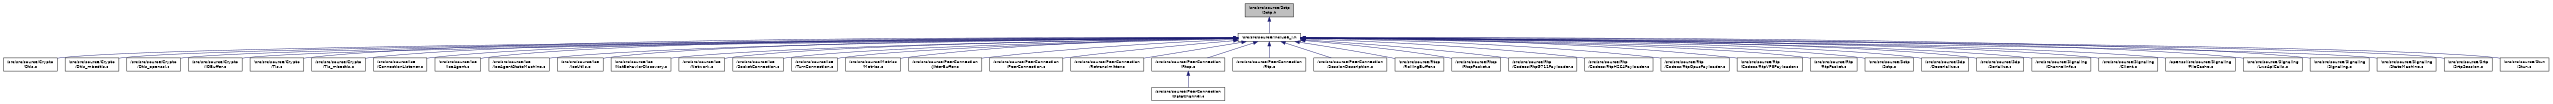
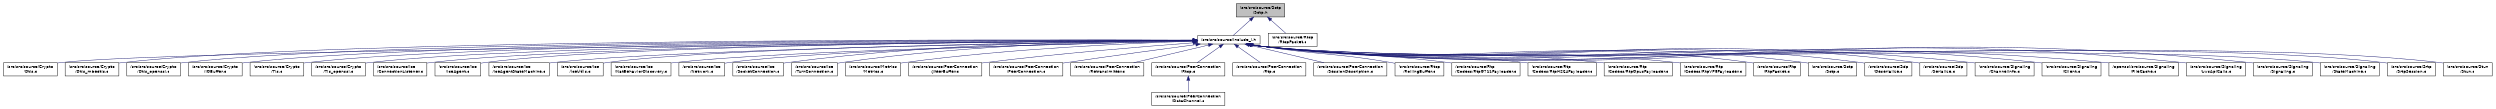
(1379, 48) -> (1278, 27)
(339, 65) -> (339, 69)
